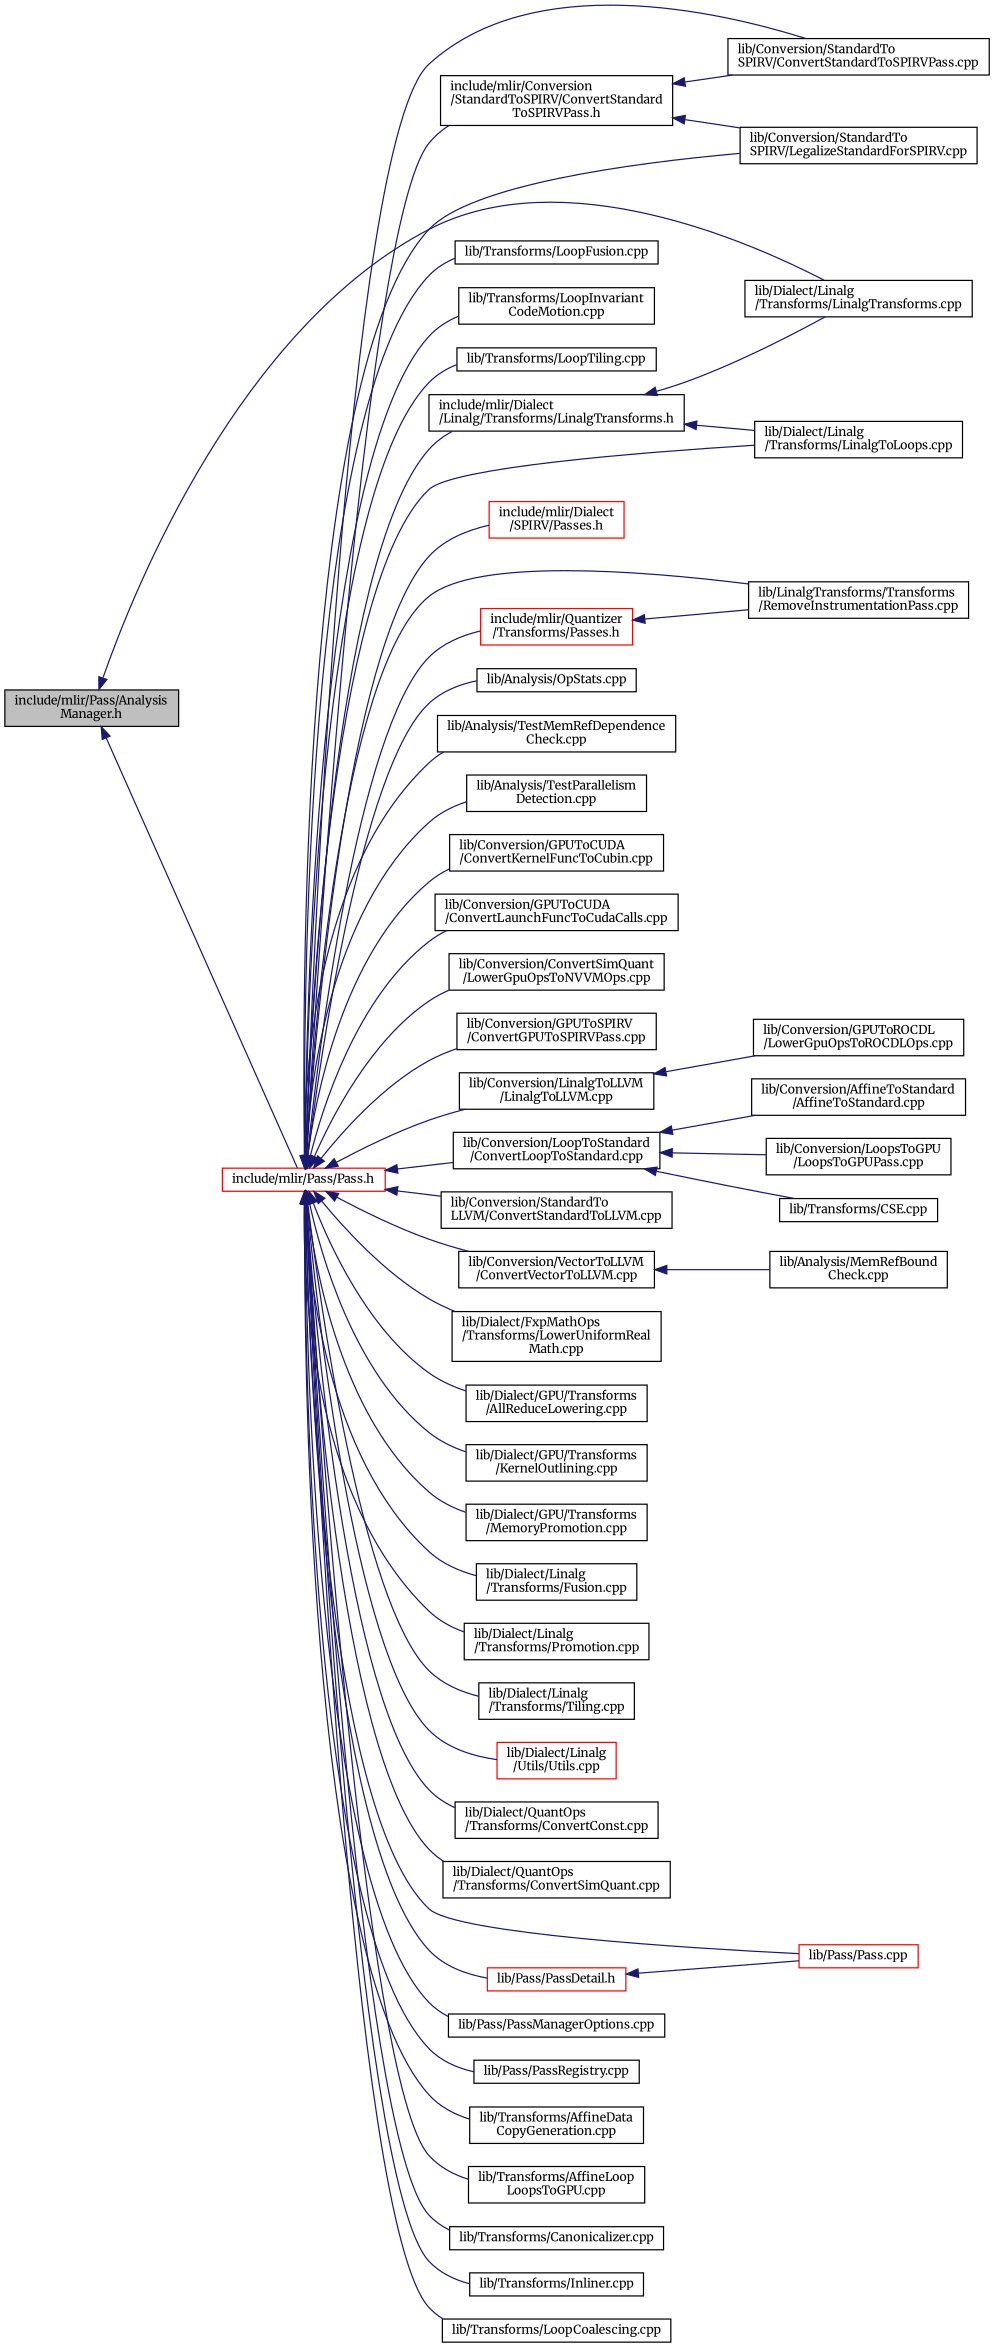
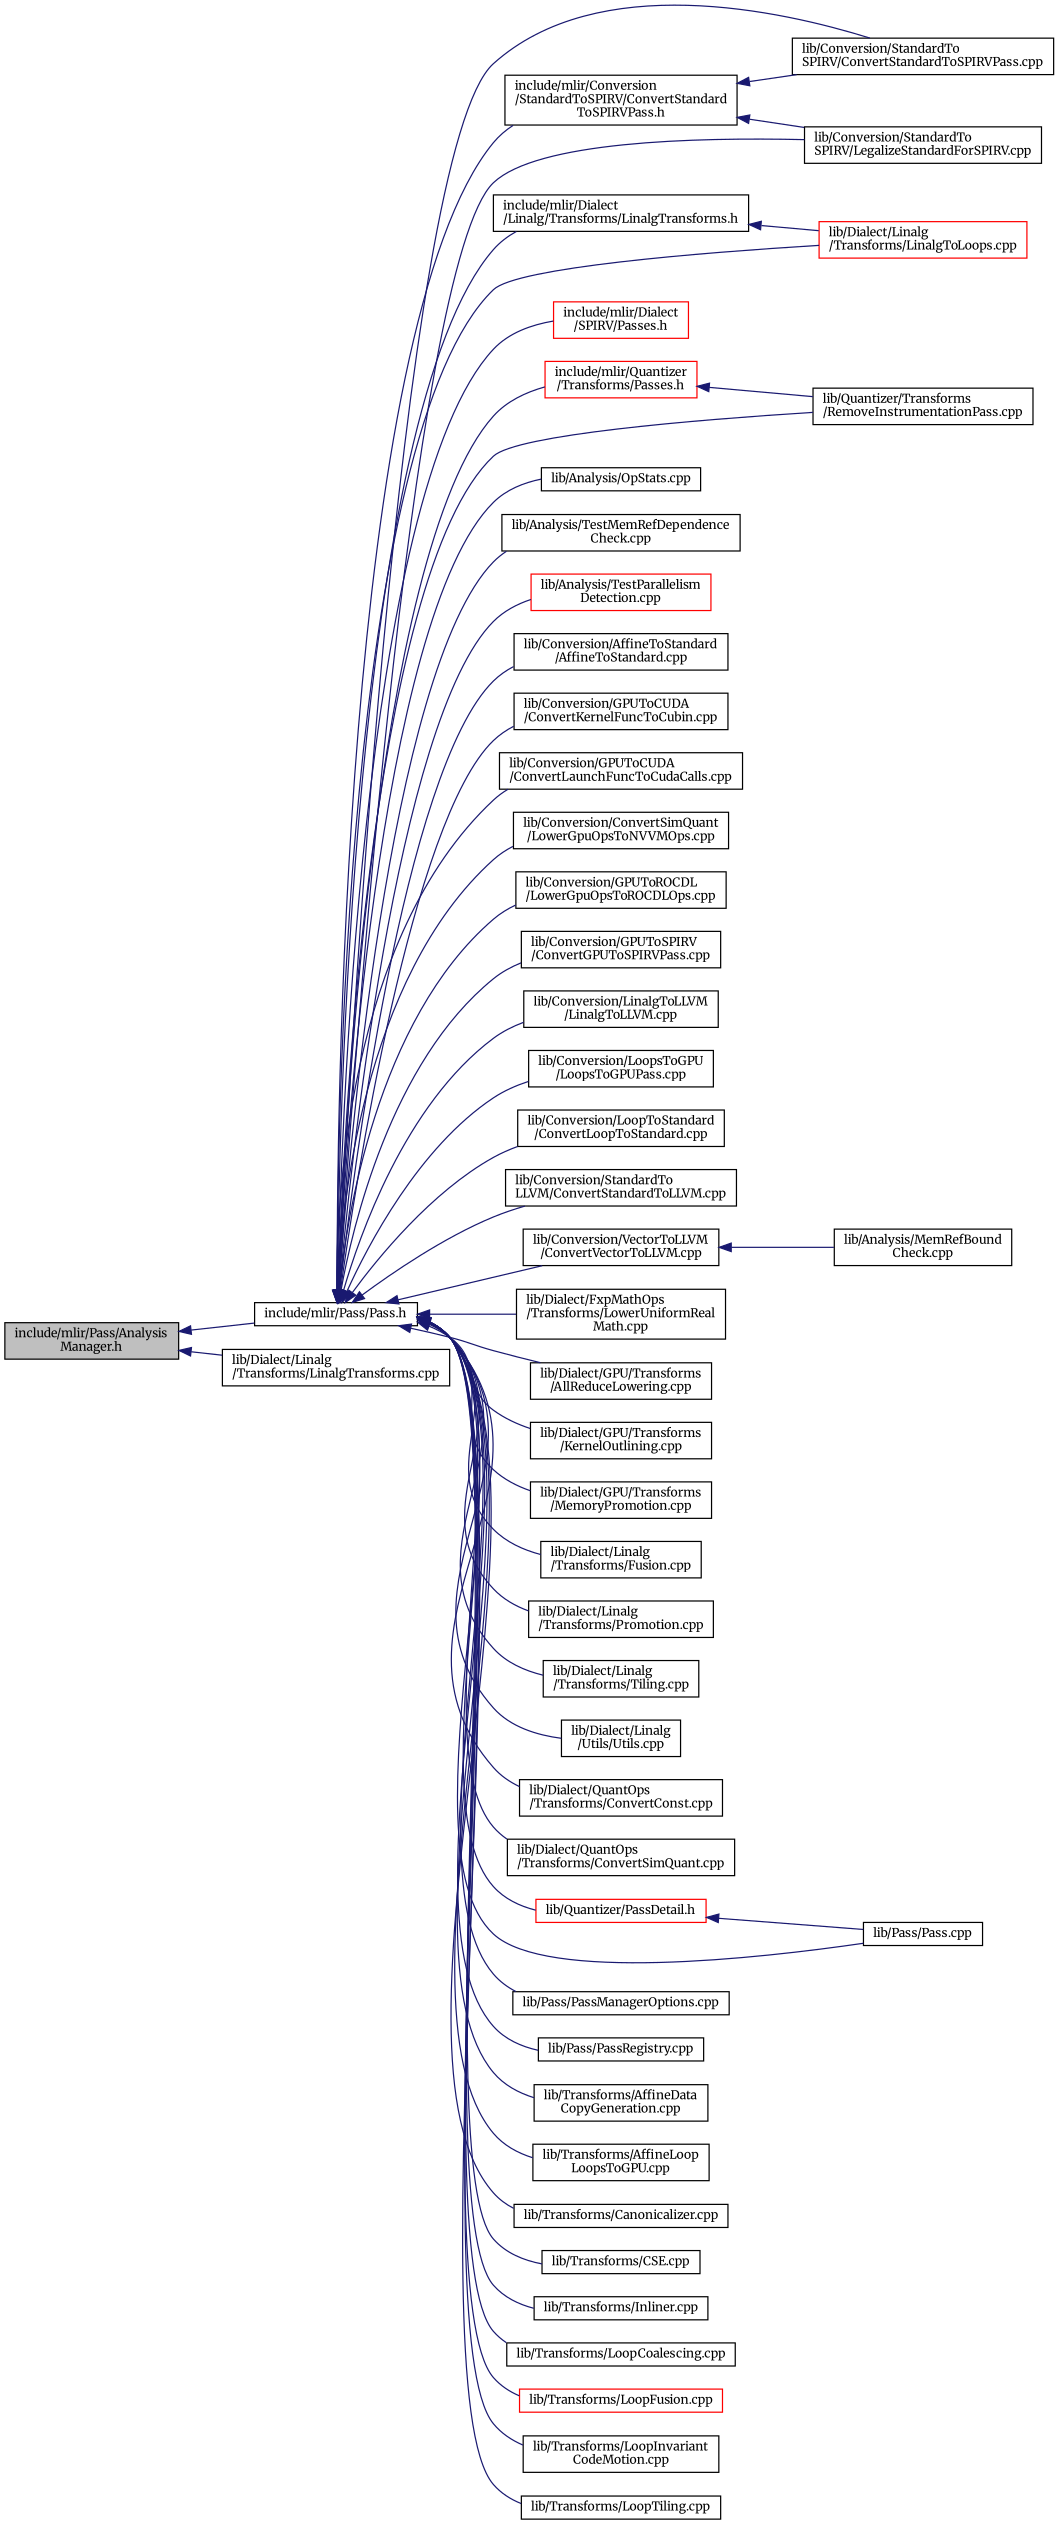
(557, 252) -> (621, 2401)
(743, 358) -> none
(859, 440) -> (923, 240)
(859, 600) -> (923, 406)
(557, 793) -> (621, 592)
(711, 1064) -> (389, 1078)
(714, 1123) -> (401, 917)
(719, 1154) -> (419, 1169)
(304, 1180) -> (336, 1314)
(725, 1185) -> (471, 1803)
(557, 1761) -> (621, 1738)
(859, 1956) -> (923, 1934)
(557, 1979) -> (621, 1911)
